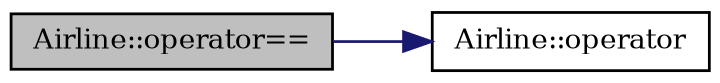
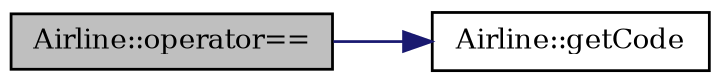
(571, 42) -> (571, 42)
